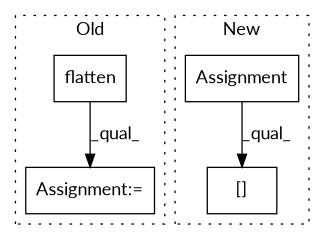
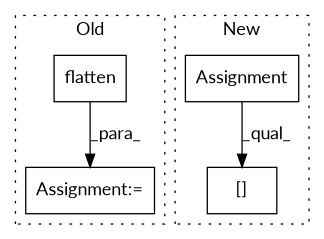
(116, 135) -> (116, 135)
